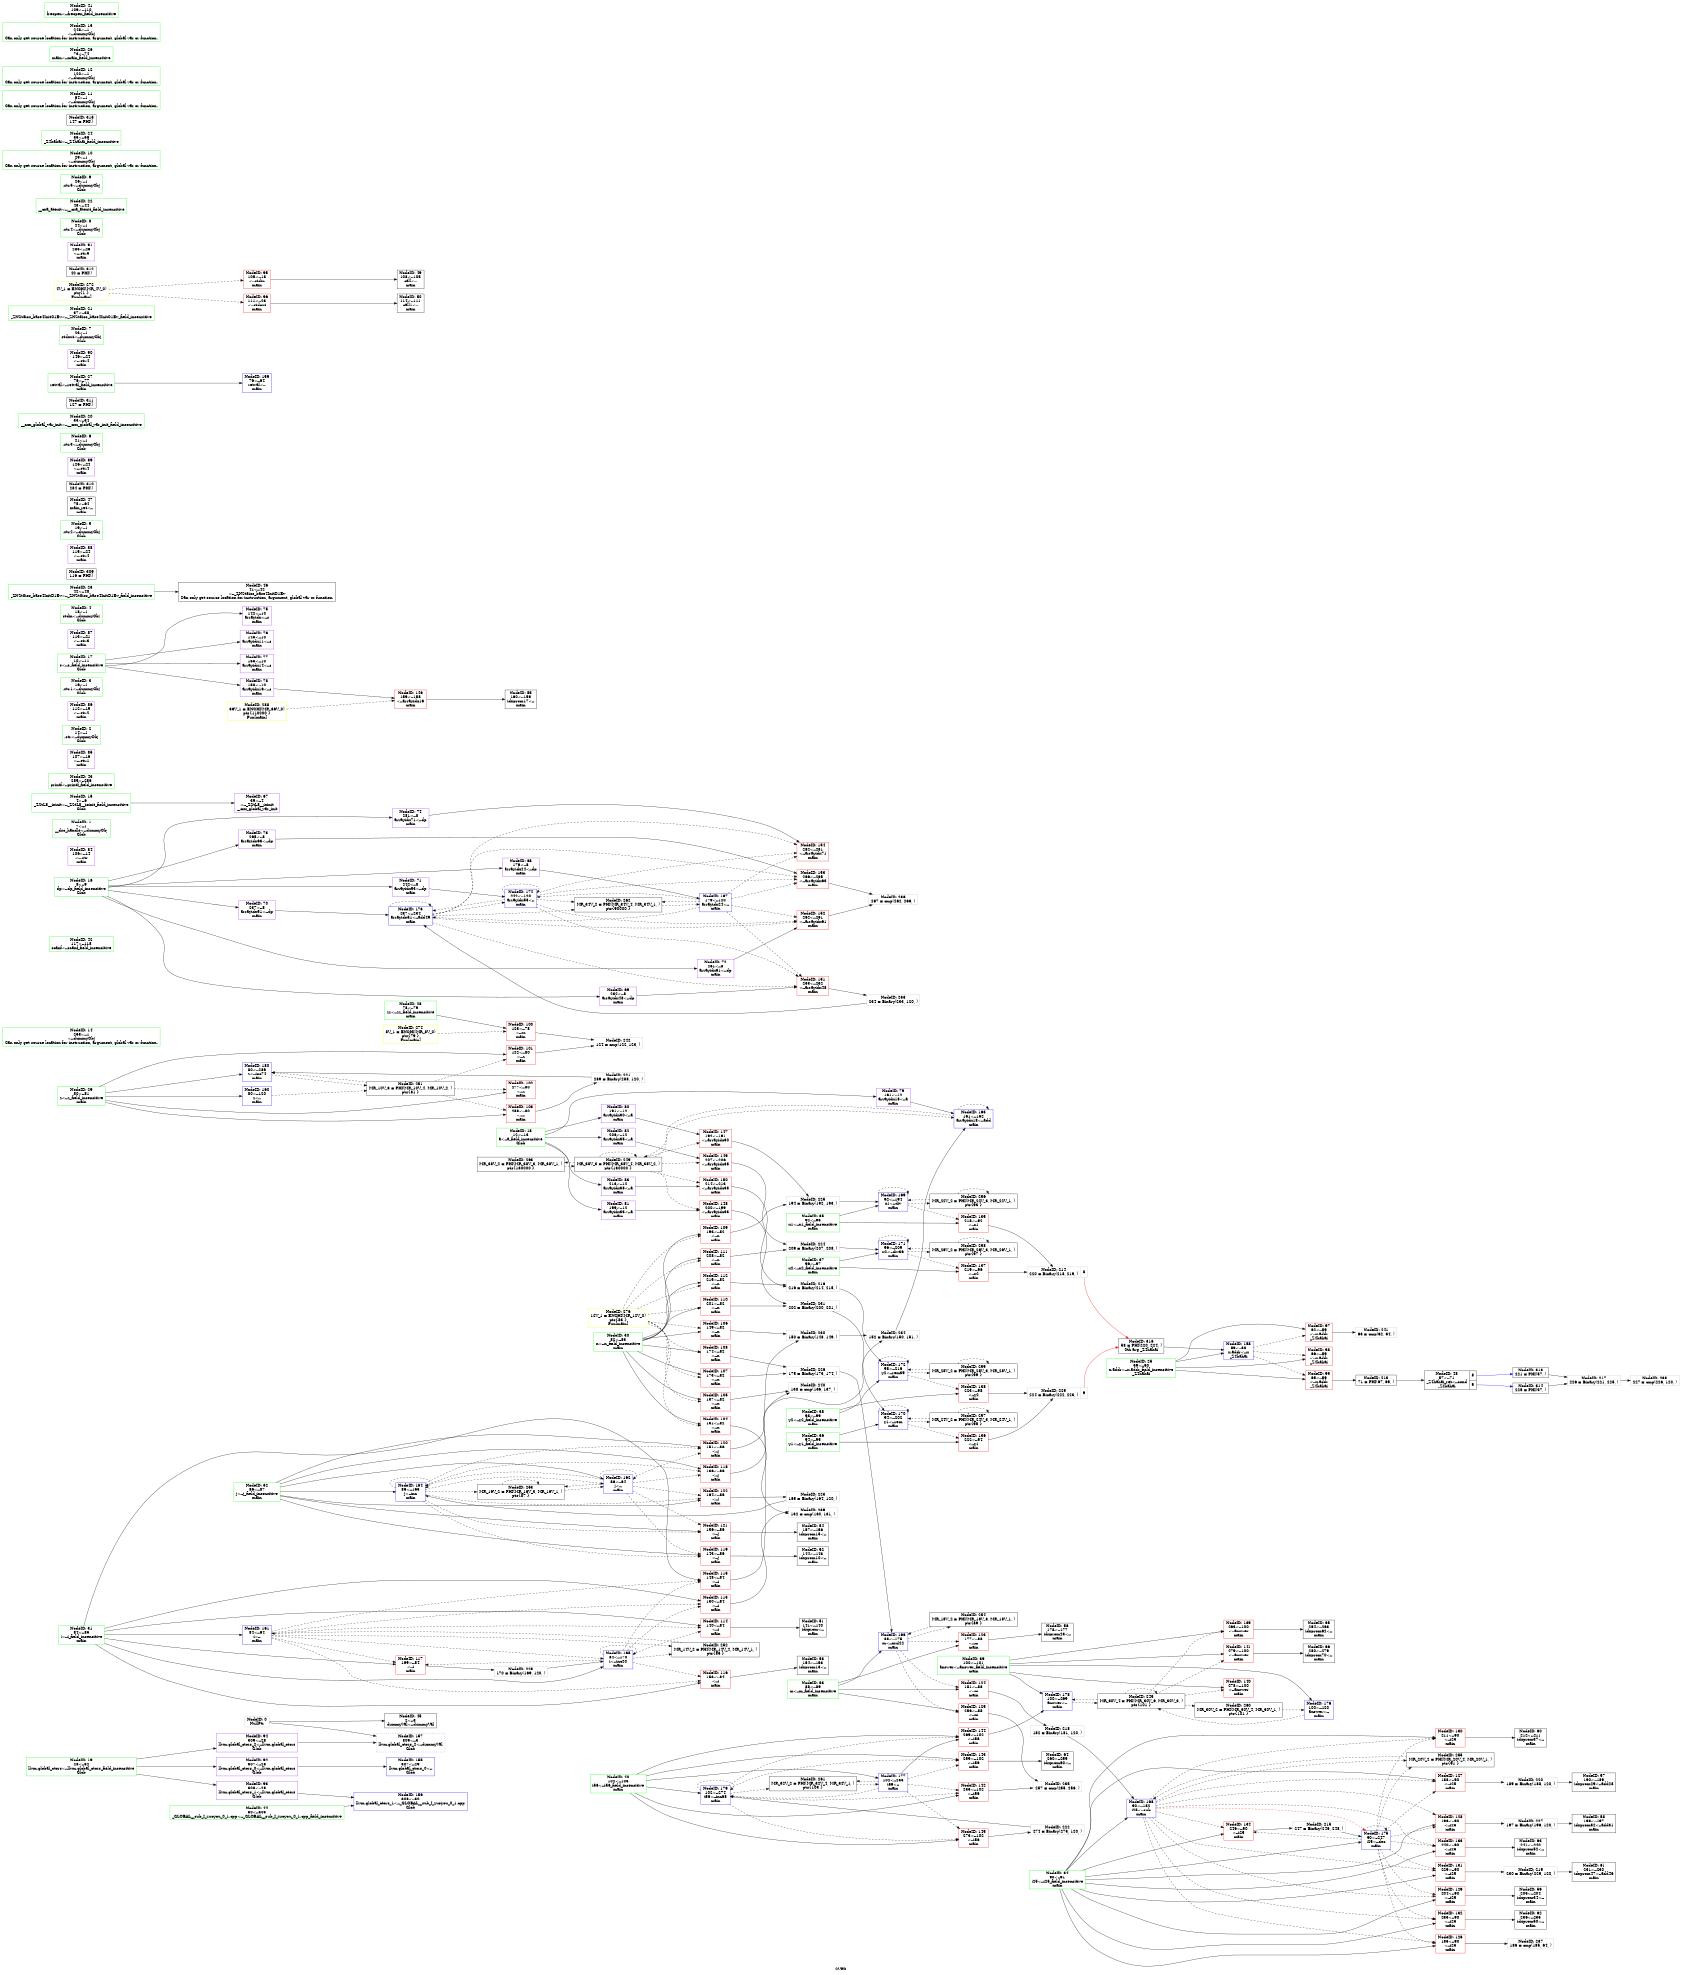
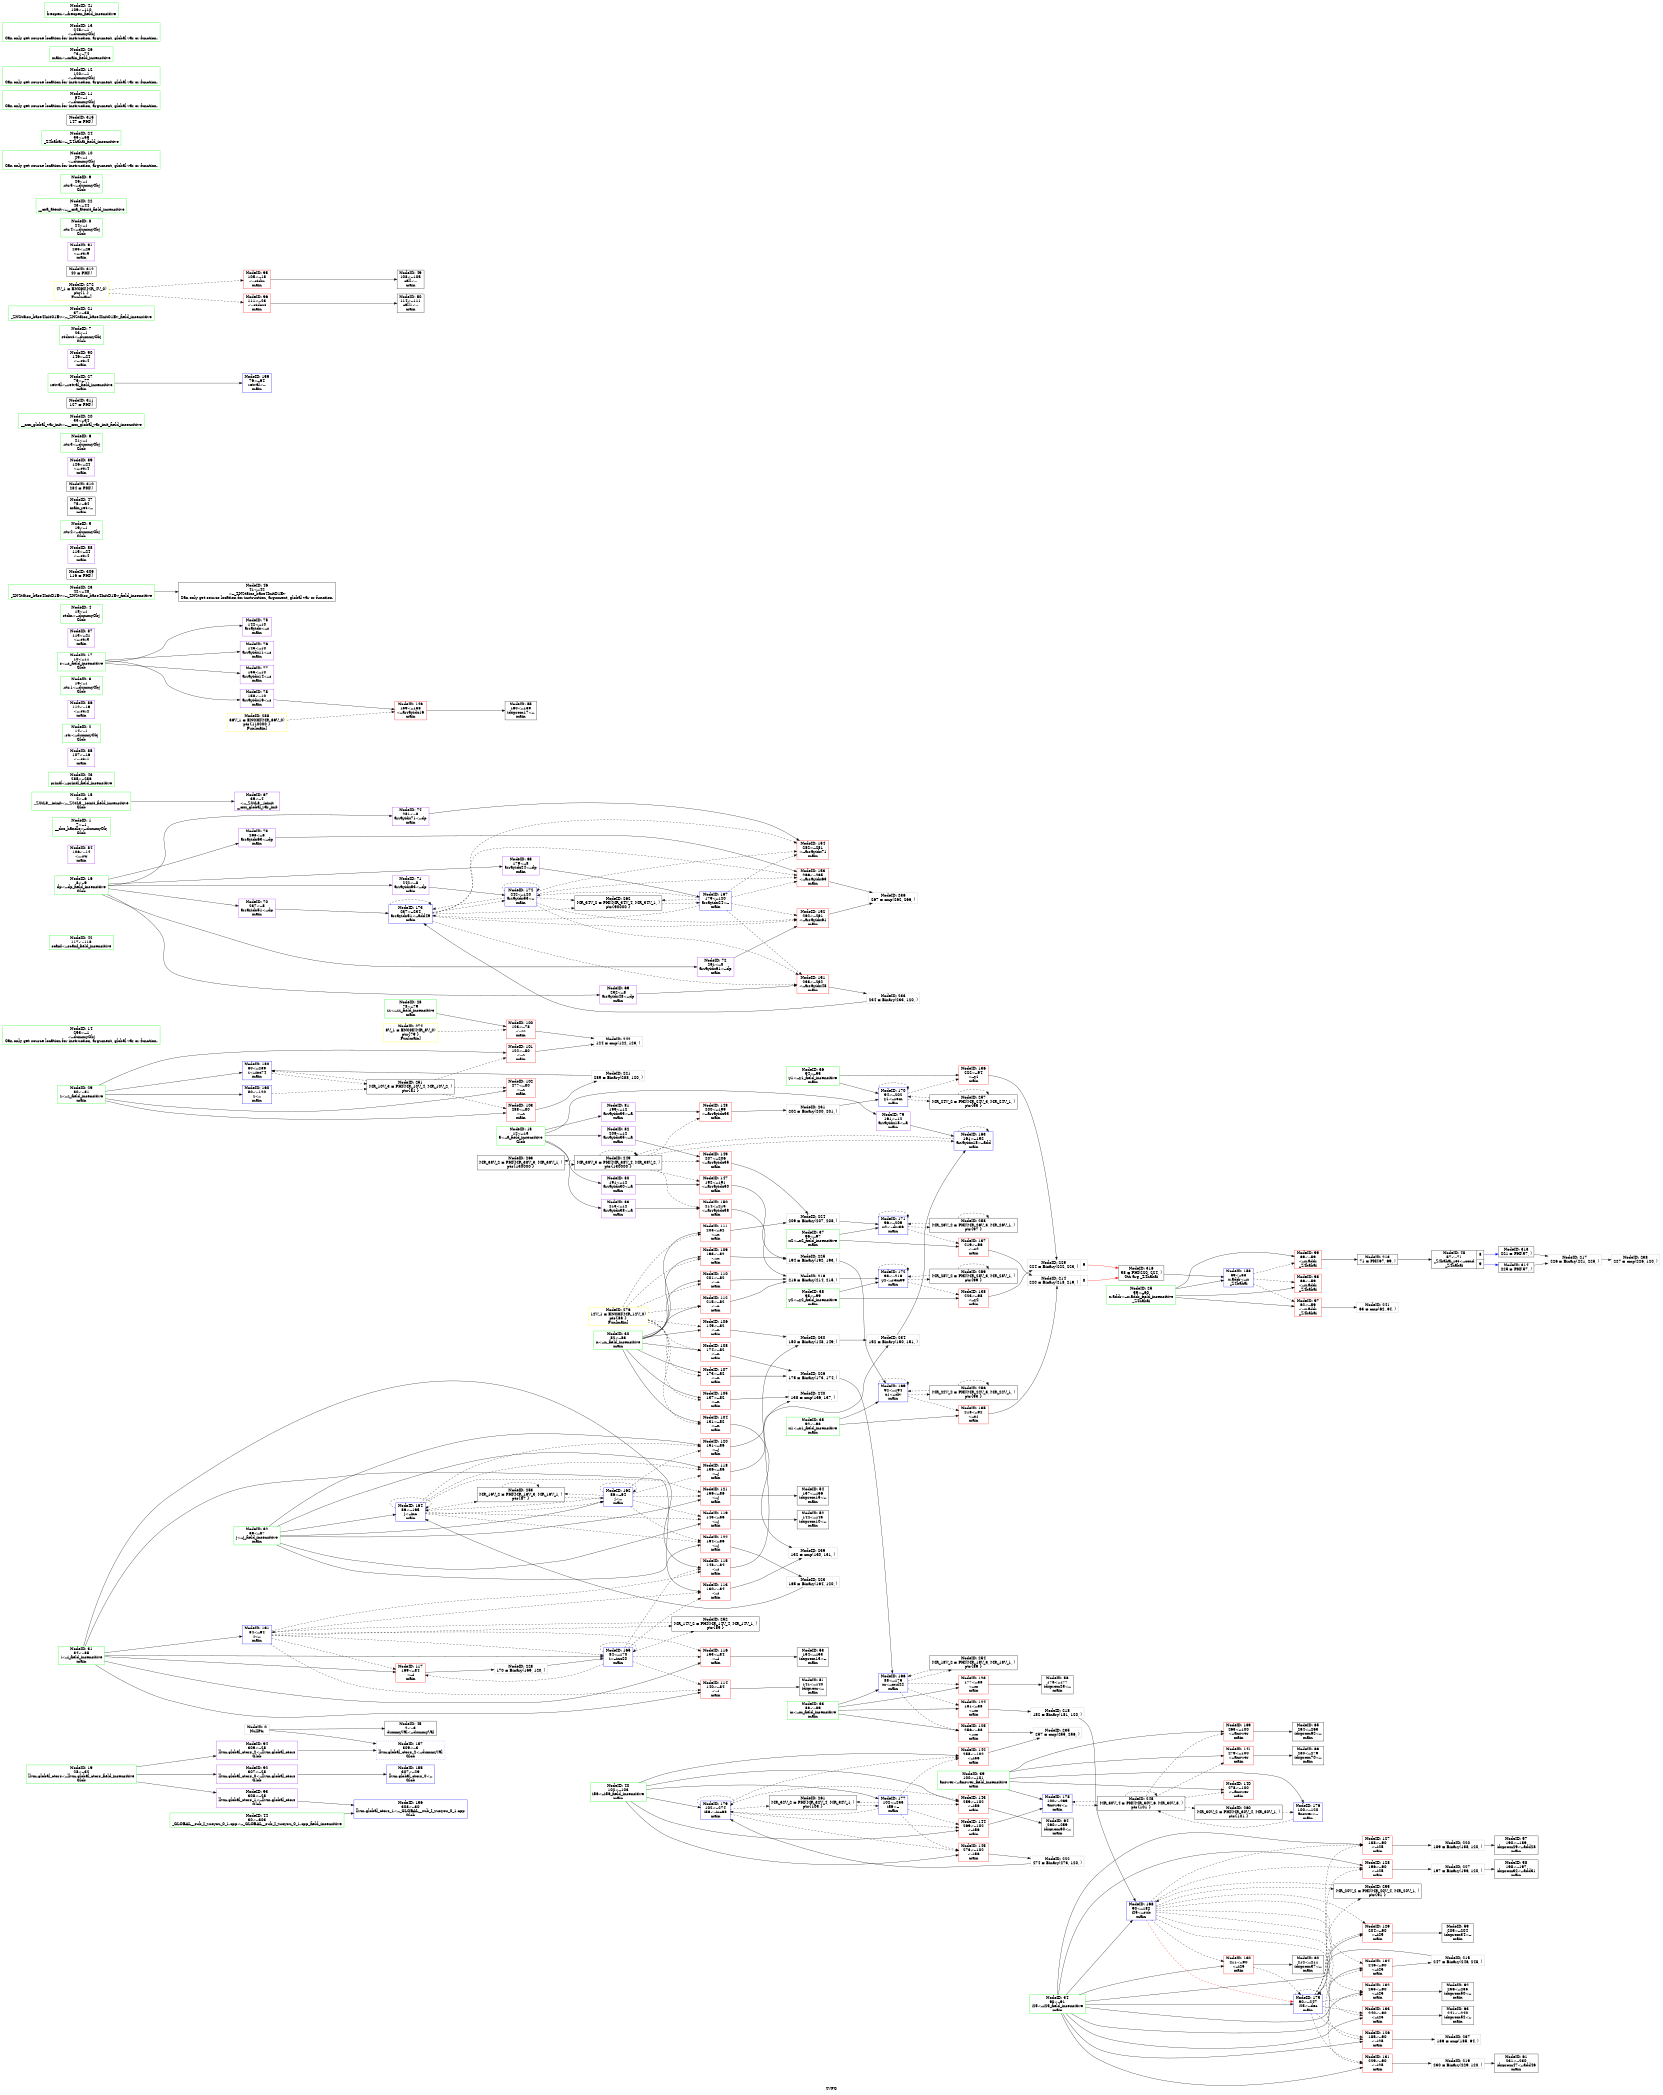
(757, 1306) -> (757, 1280)
(926, 1752) -> (932, 1817)
(1389, 1777) -> (1278, 1976)
